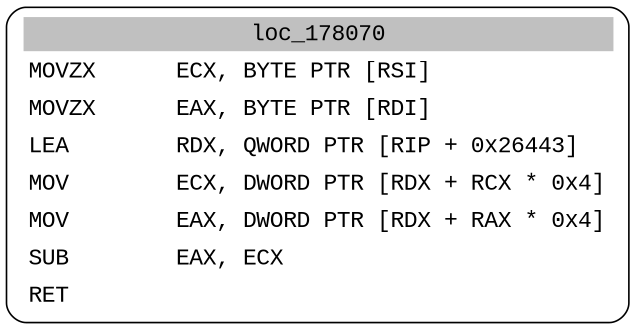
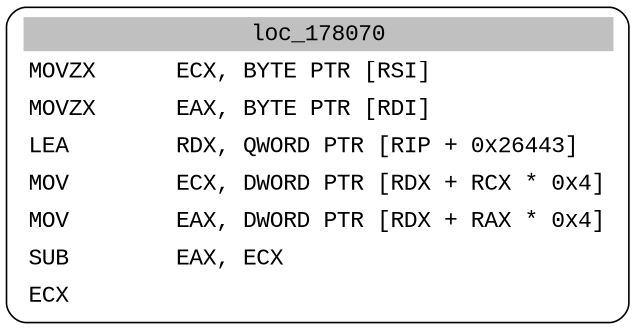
(102, 295) -> (102, 295)
